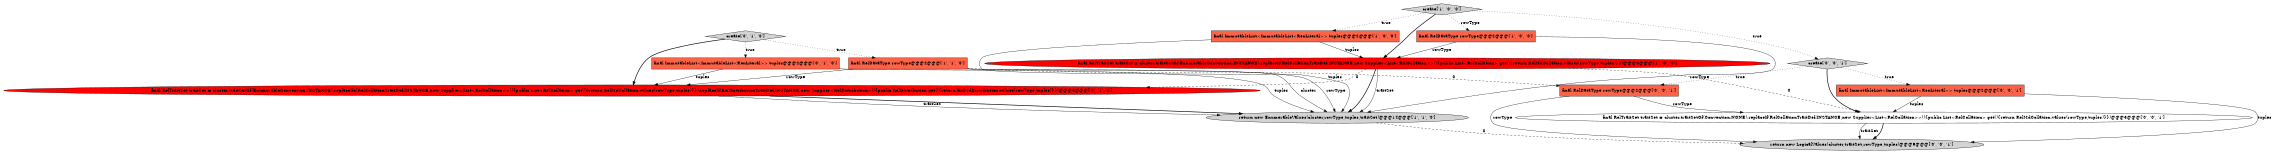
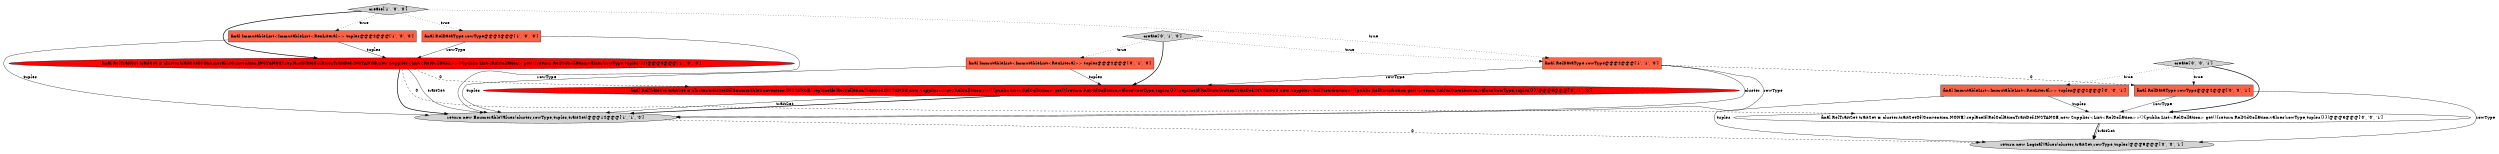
(1470, 23) -> (445, 23)
(1645, 25) -> (986, 21)
